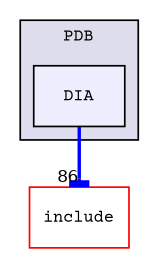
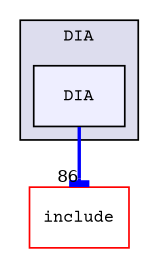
(79, 36) -> (79, 36)
